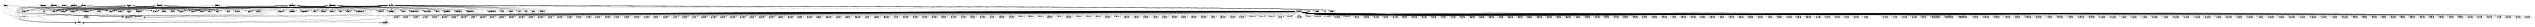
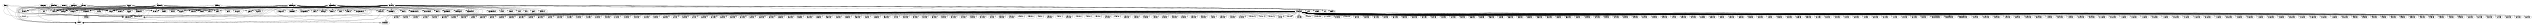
none -> (1876, 17)
